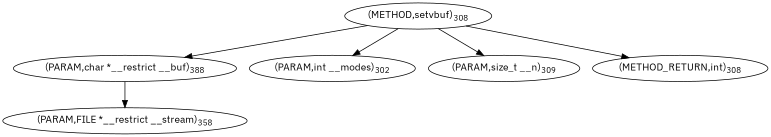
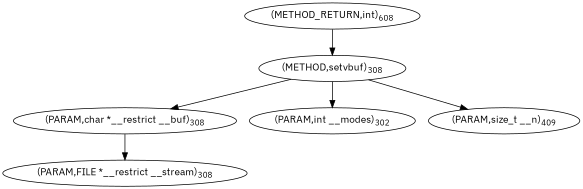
(544, 41) -> (332, 39)
(197, 67) -> (197, 120)
(549, 67) -> (549, 120)
(734, 67) -> (386, 15)
(205, 120) -> (205, 172)
